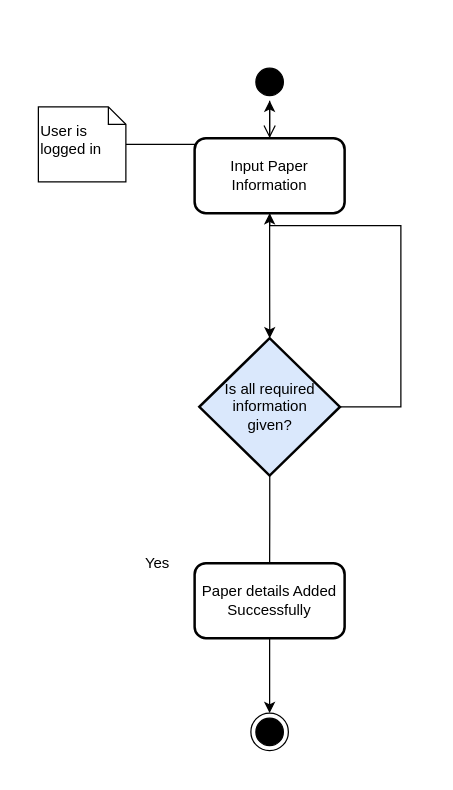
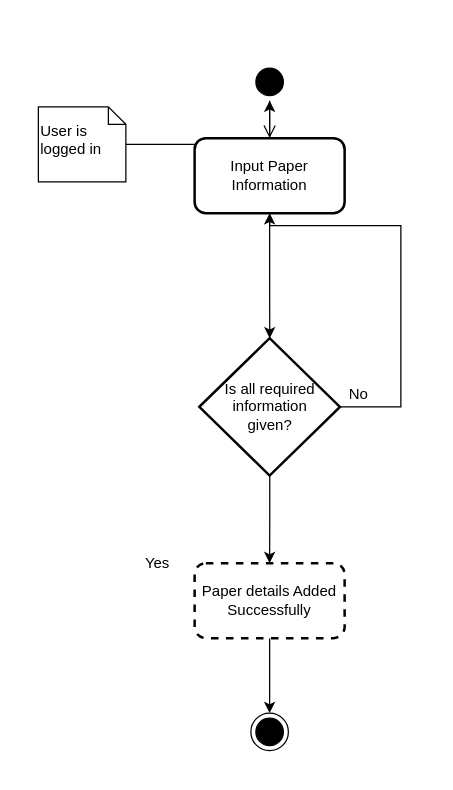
none -> (358, 394)
(269, 407) -> (269, 407)
(269, 556) -> (269, 553)
(269, 601) -> (269, 601)
